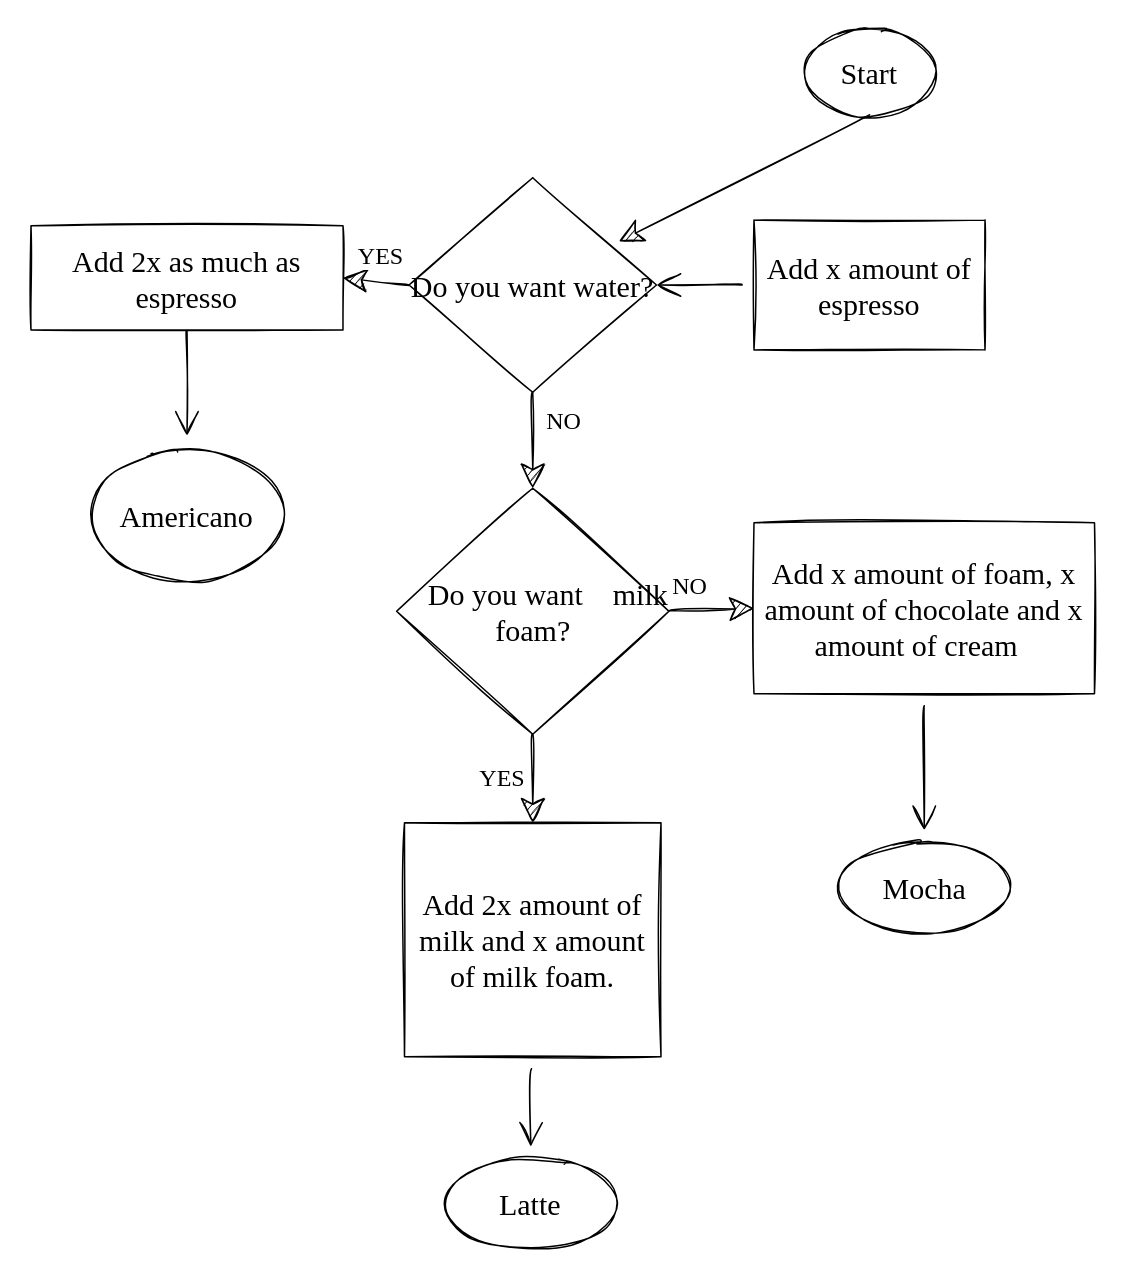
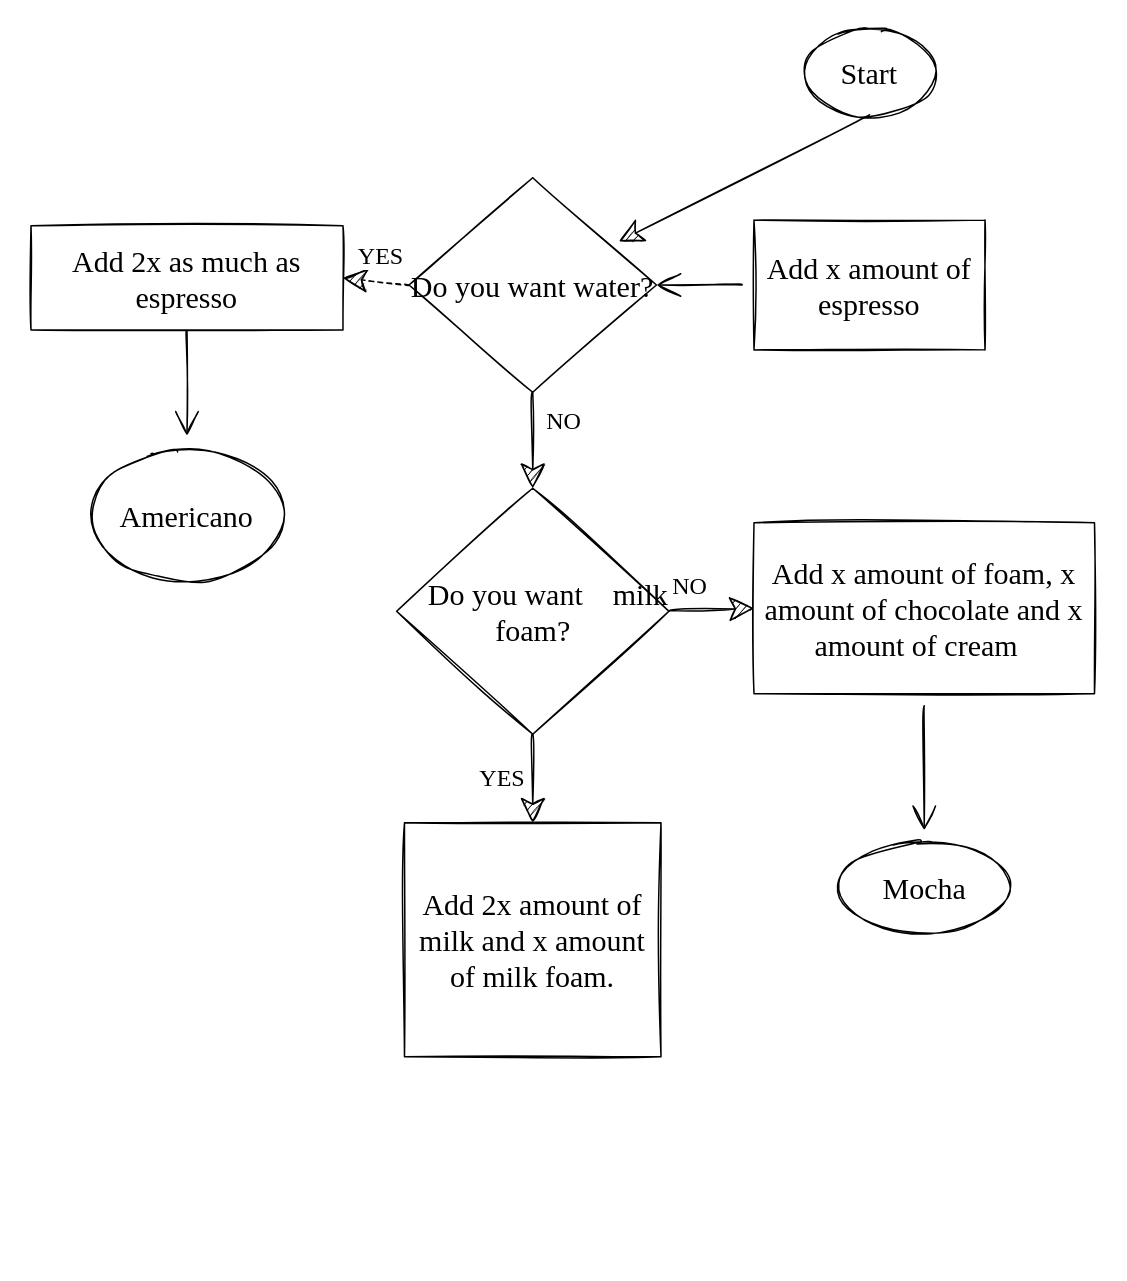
(384, 282) -> (384, 282)
(531, 1106) -> none
(530, 1204) -> none
